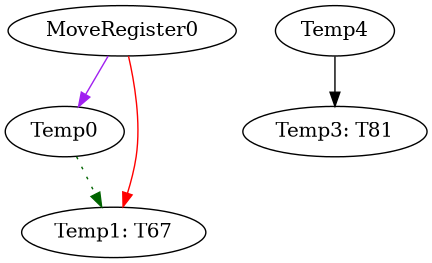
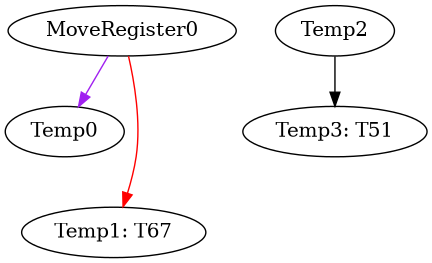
(335, 31) -> (335, 31)
(335, 132) -> (335, 132)
(86, 176) -> none
